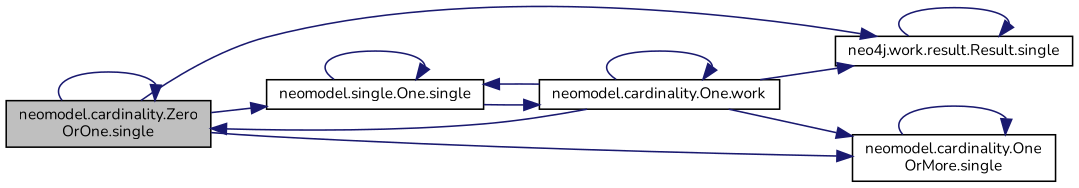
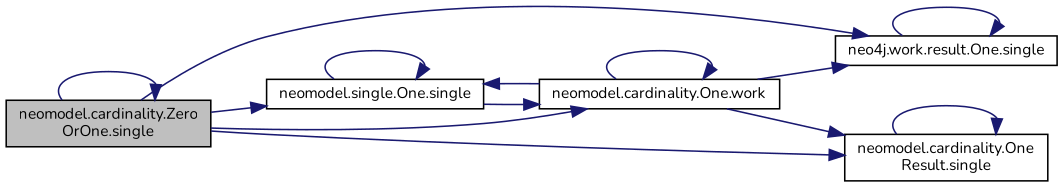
(954, 51) -> (946, 51)
(407, 128) -> (392, 128)
(954, 158) -> (946, 158)
